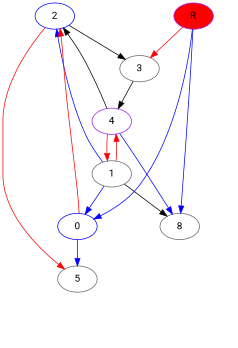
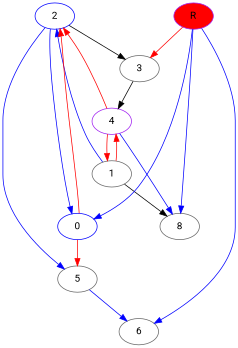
(90, 70) -> (90, 70)
(3, 150) -> (3, 150)
(97, 197) -> (56, 118)
(77, 249) -> (77, 249)
none -> (139, 332)
